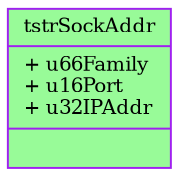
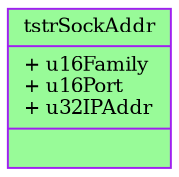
(86, 65) -> (86, 65)
